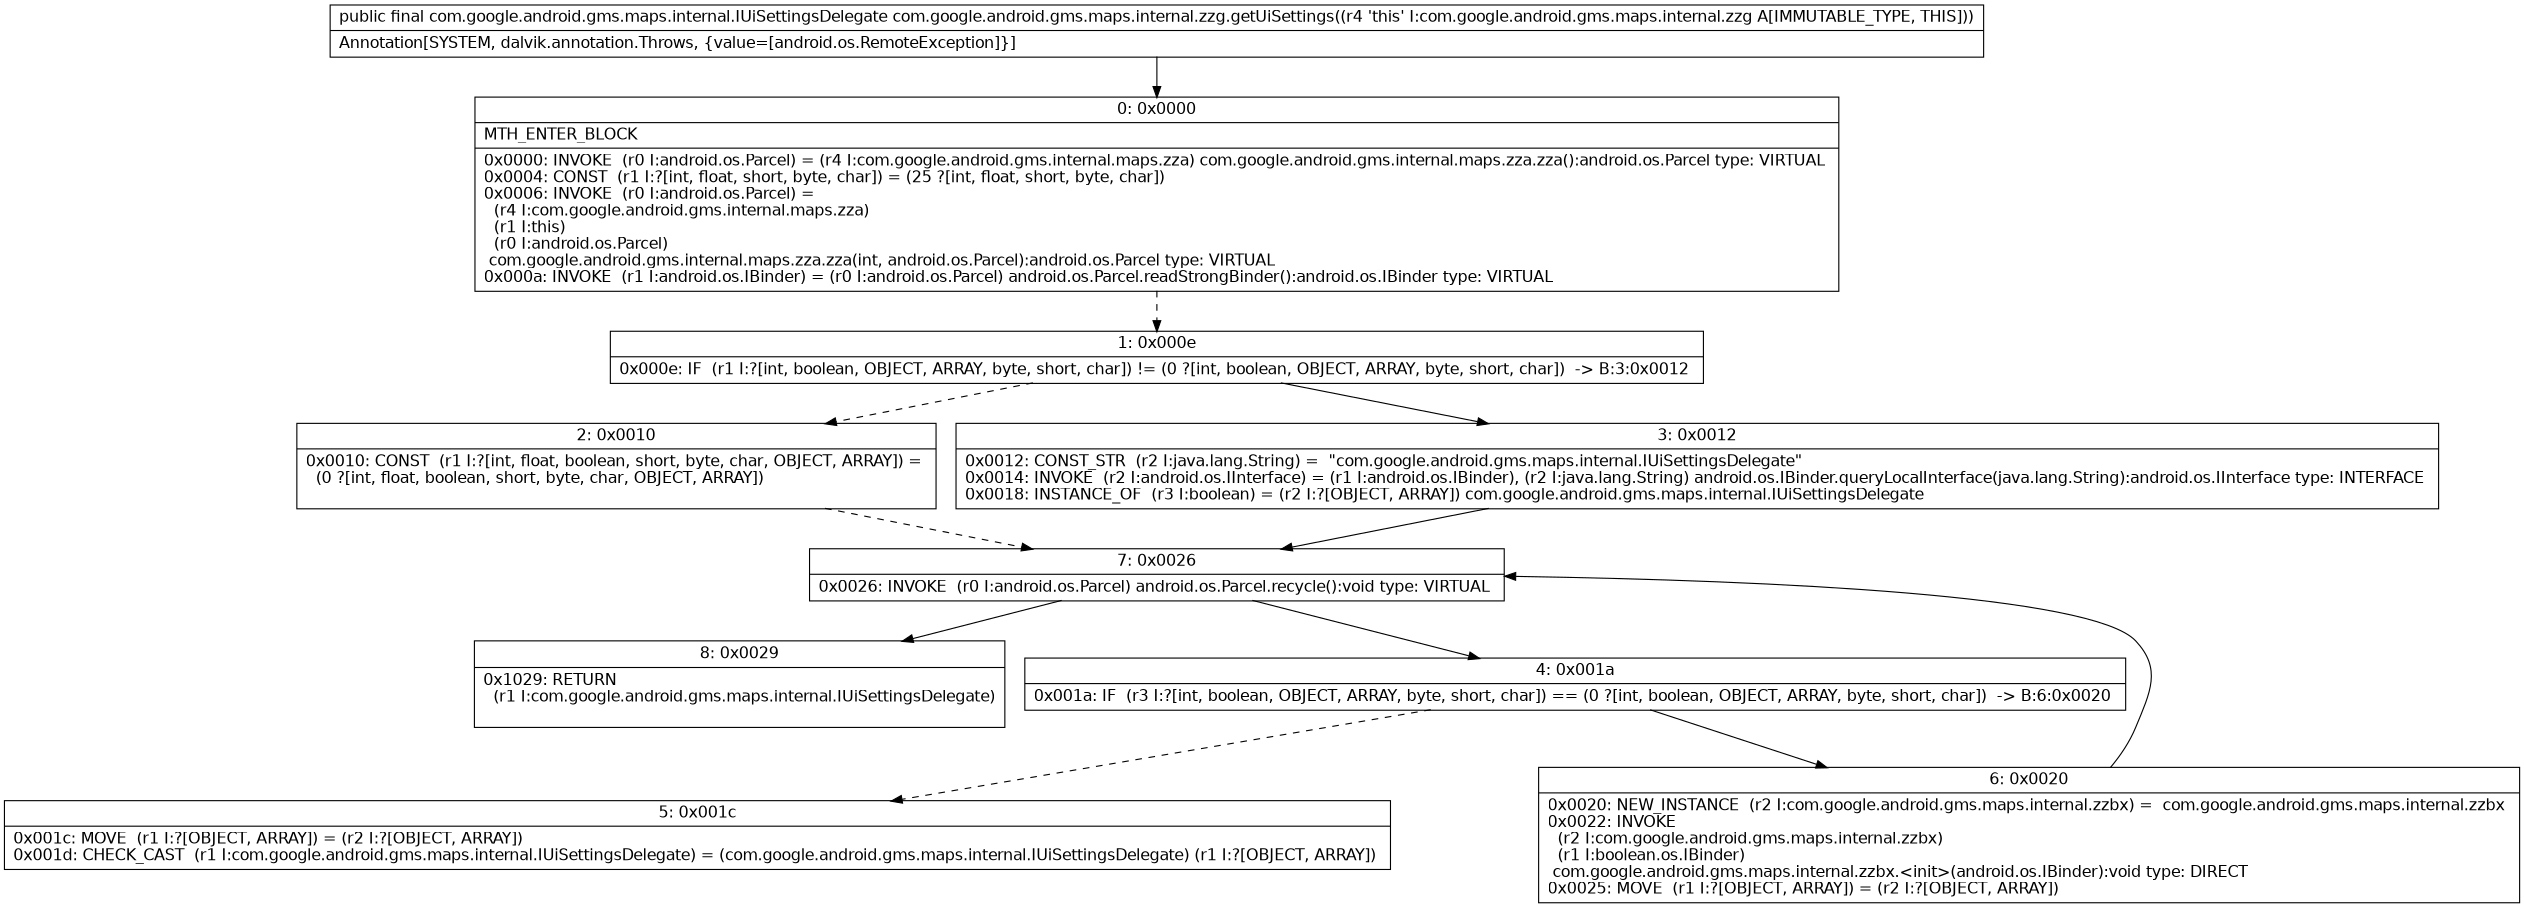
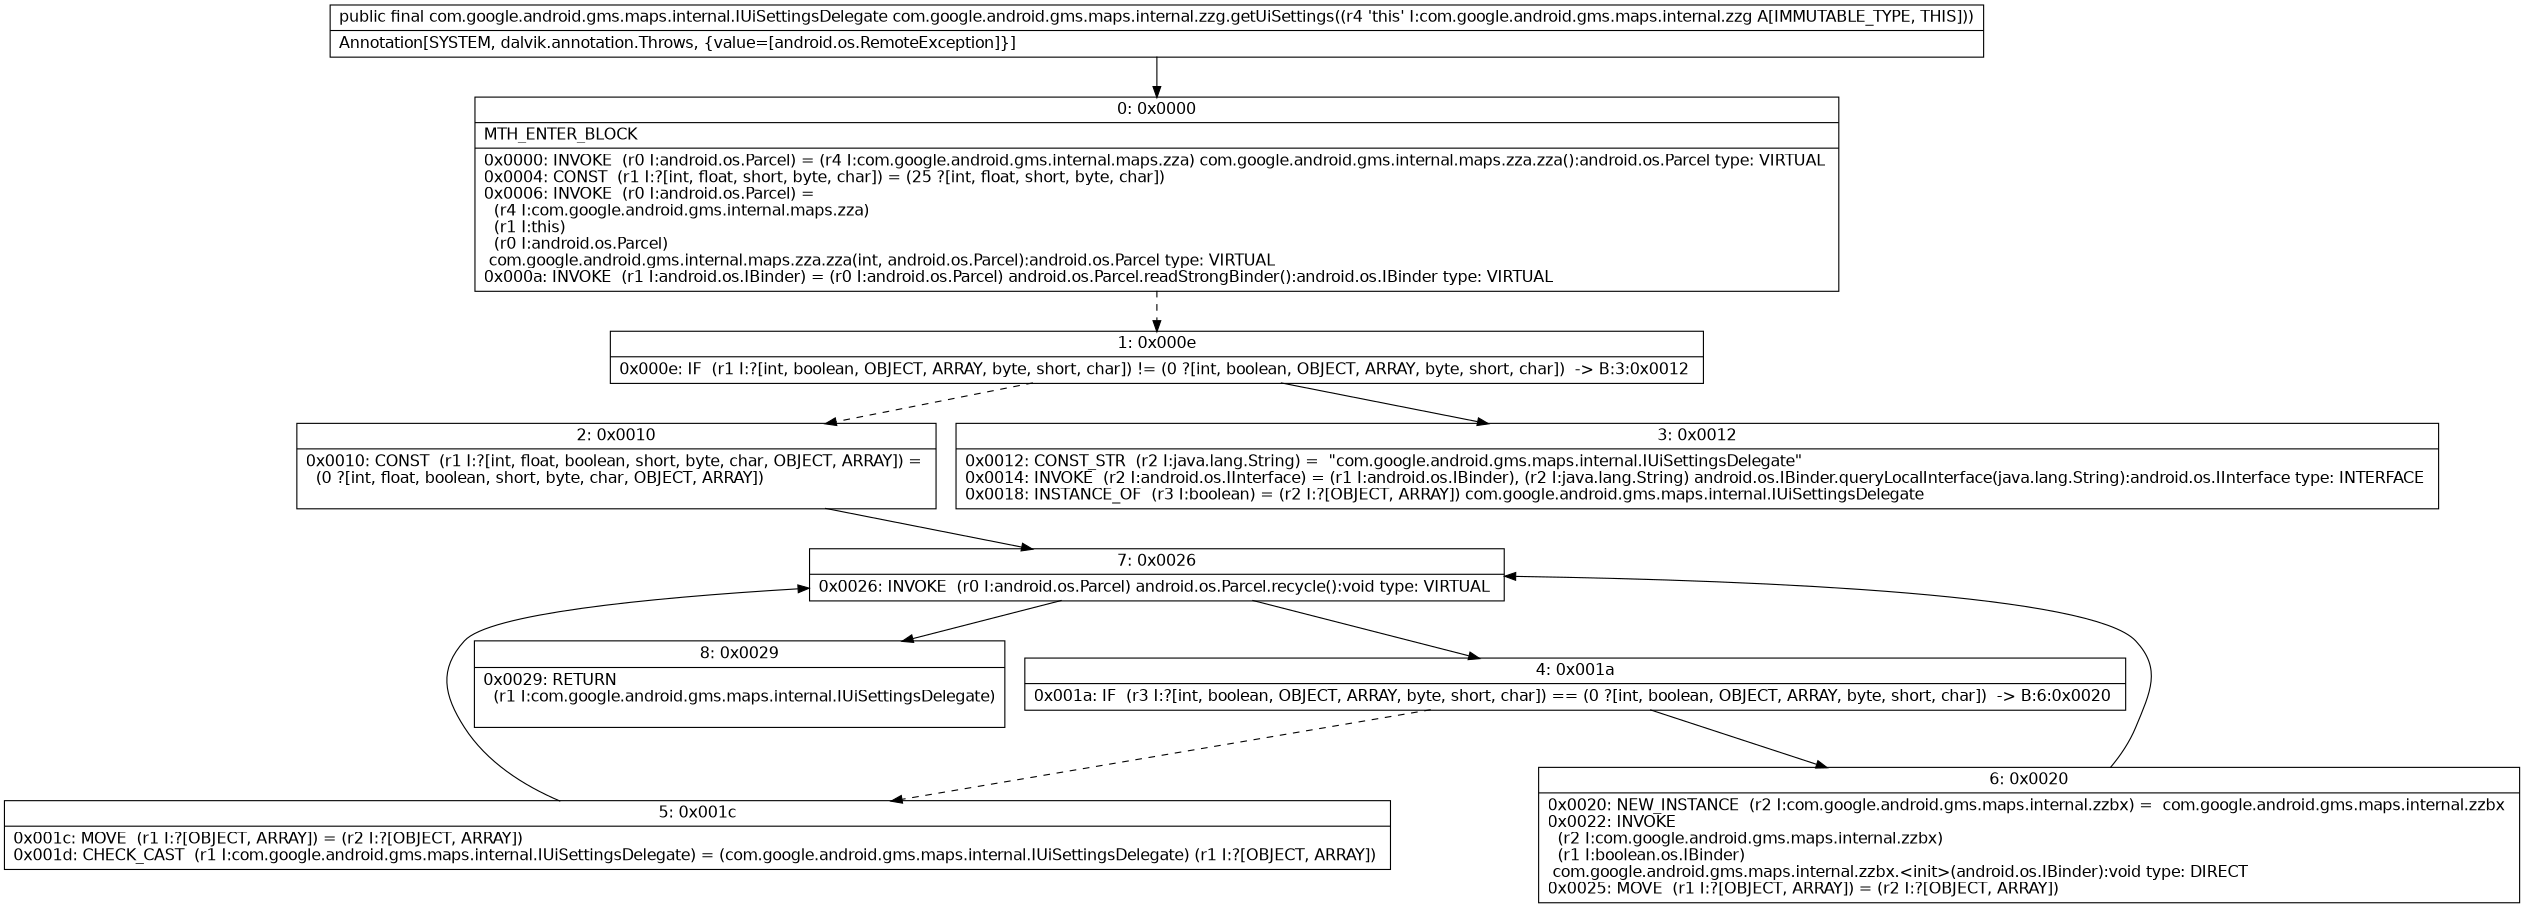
(923, 528) -> (923, 528)
(1390, 528) -> (521, 619)
(555, 680) -> (555, 680)
